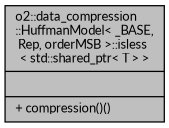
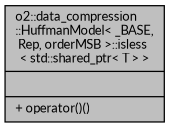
(63, 109) -> (53, 109)
